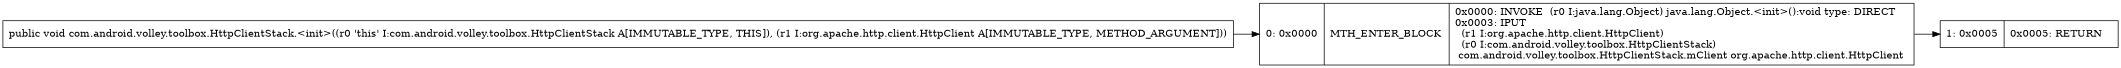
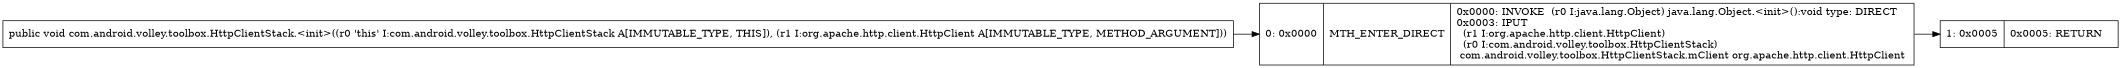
(1386, 34) -> (1387, 34)
